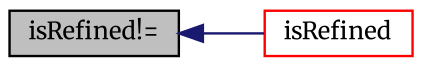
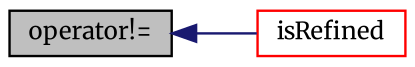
(94, 33) -> (91, 33)
